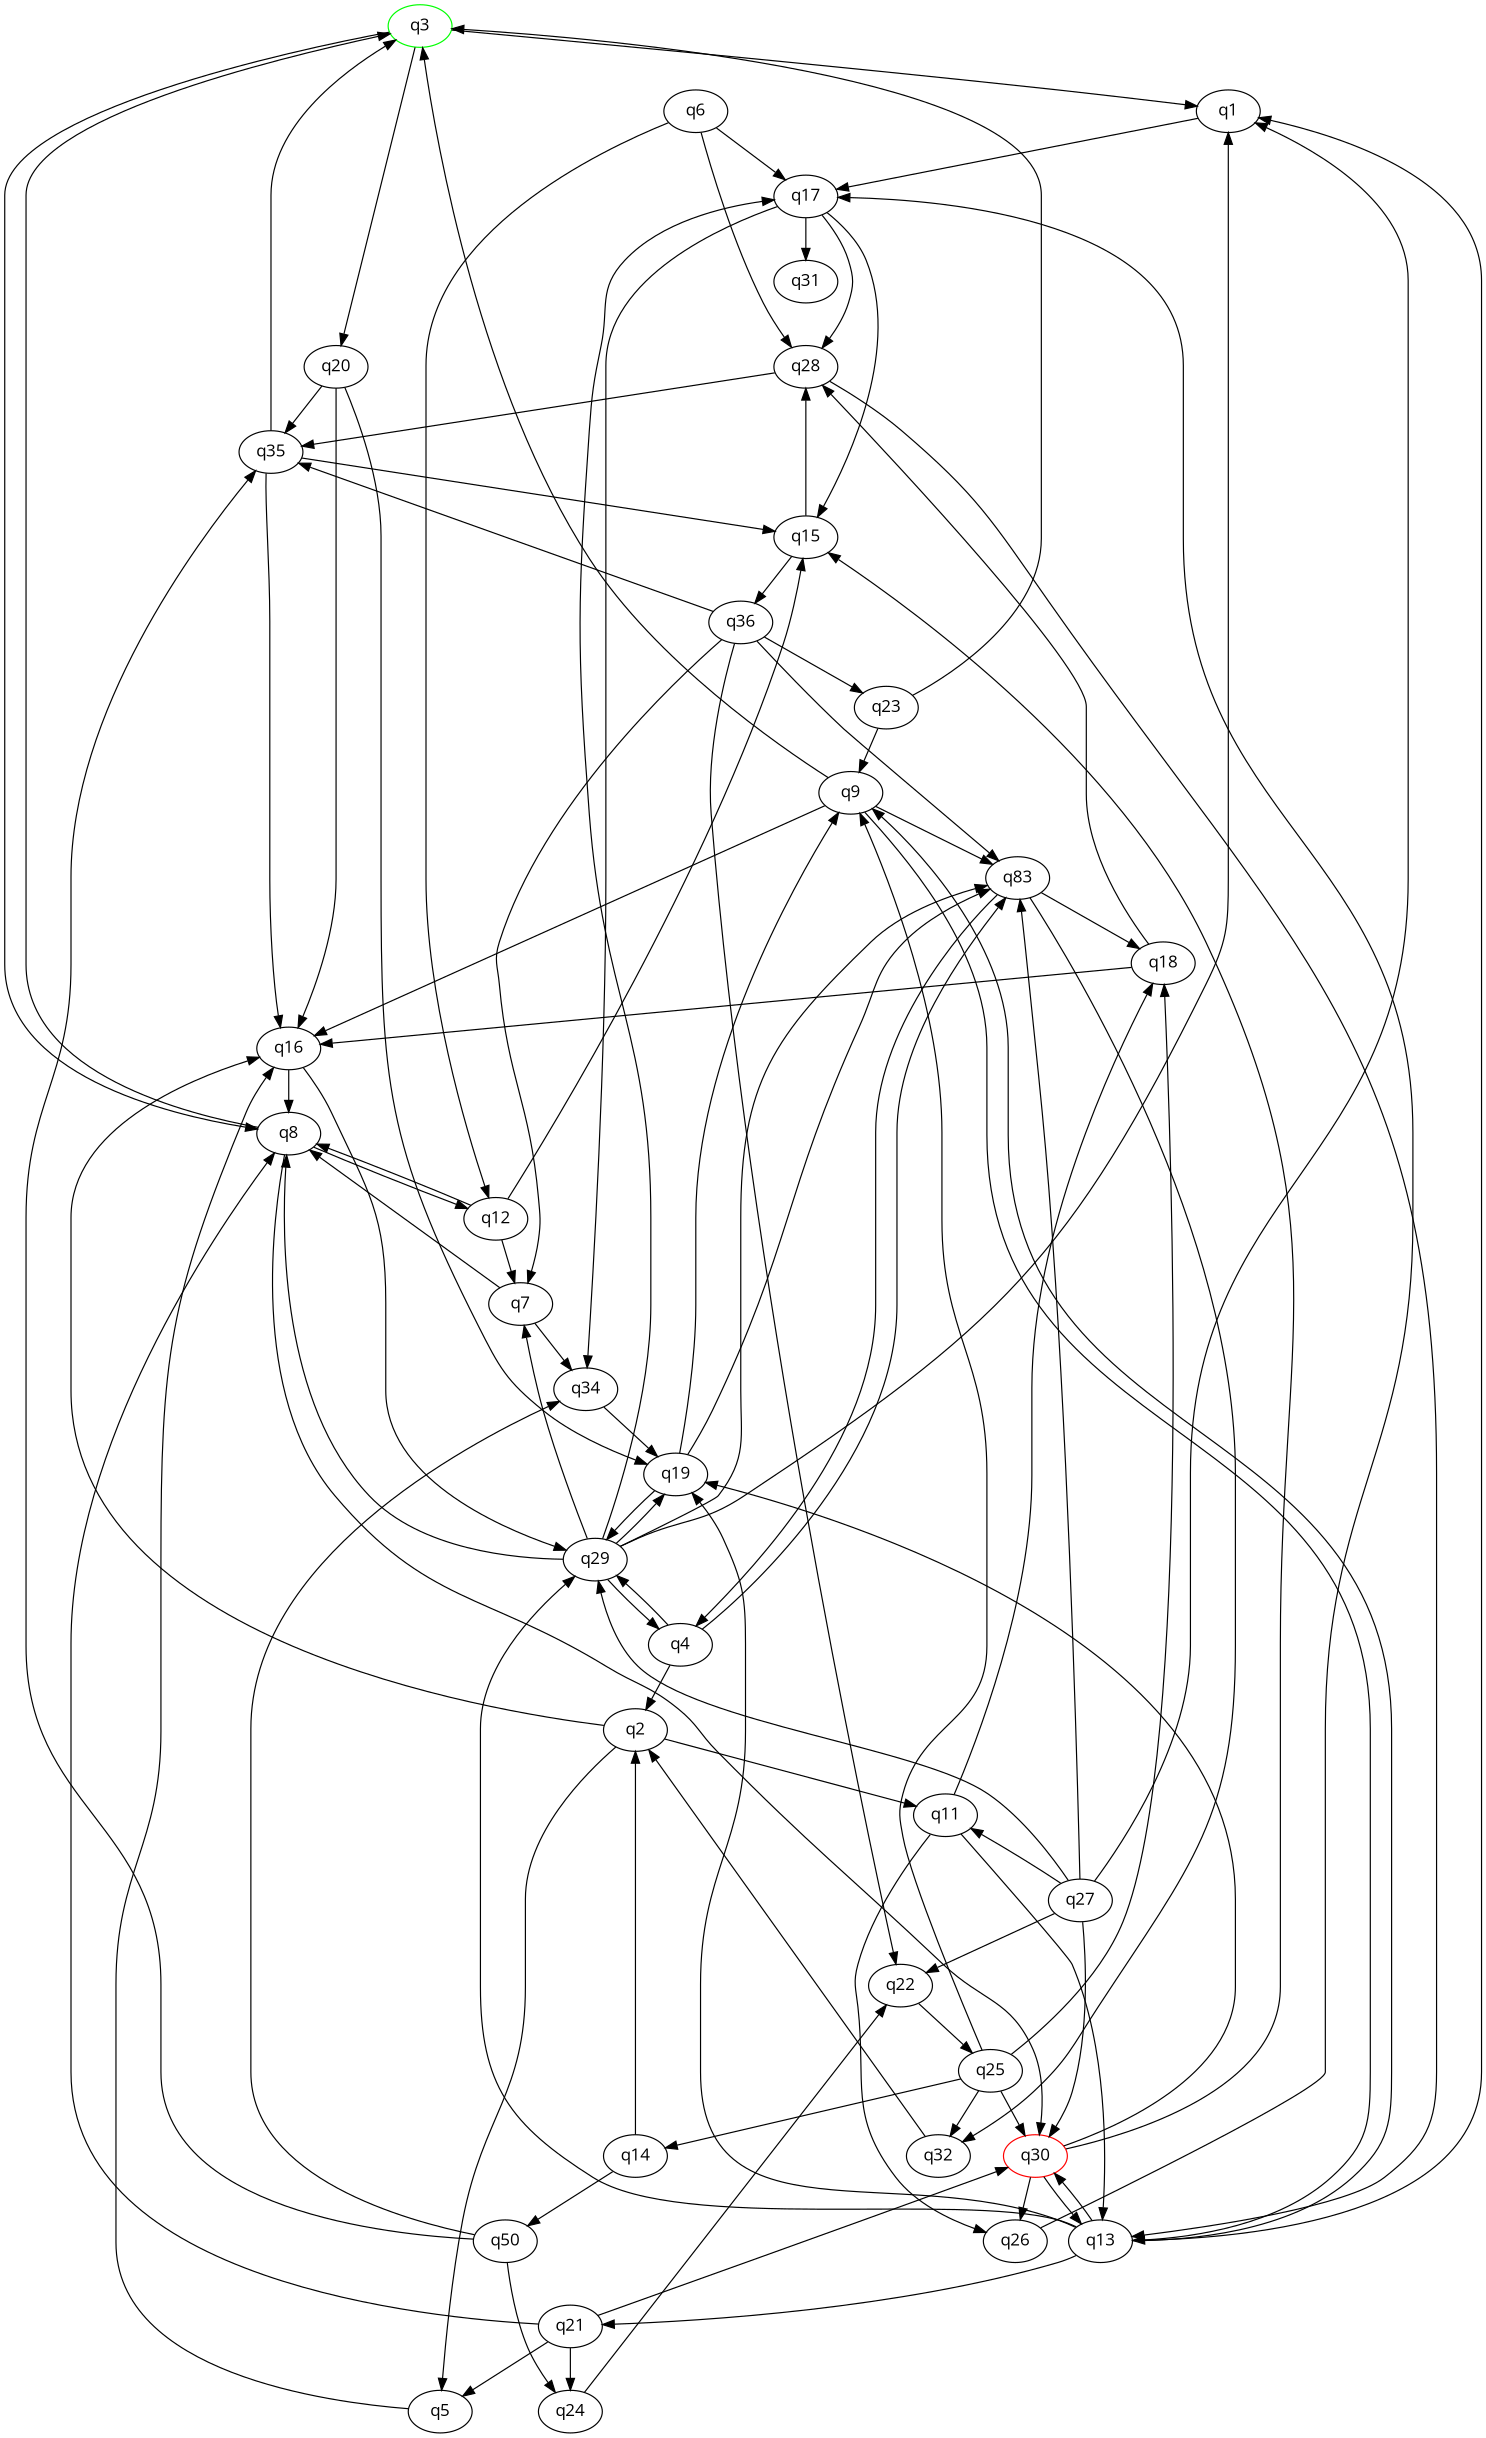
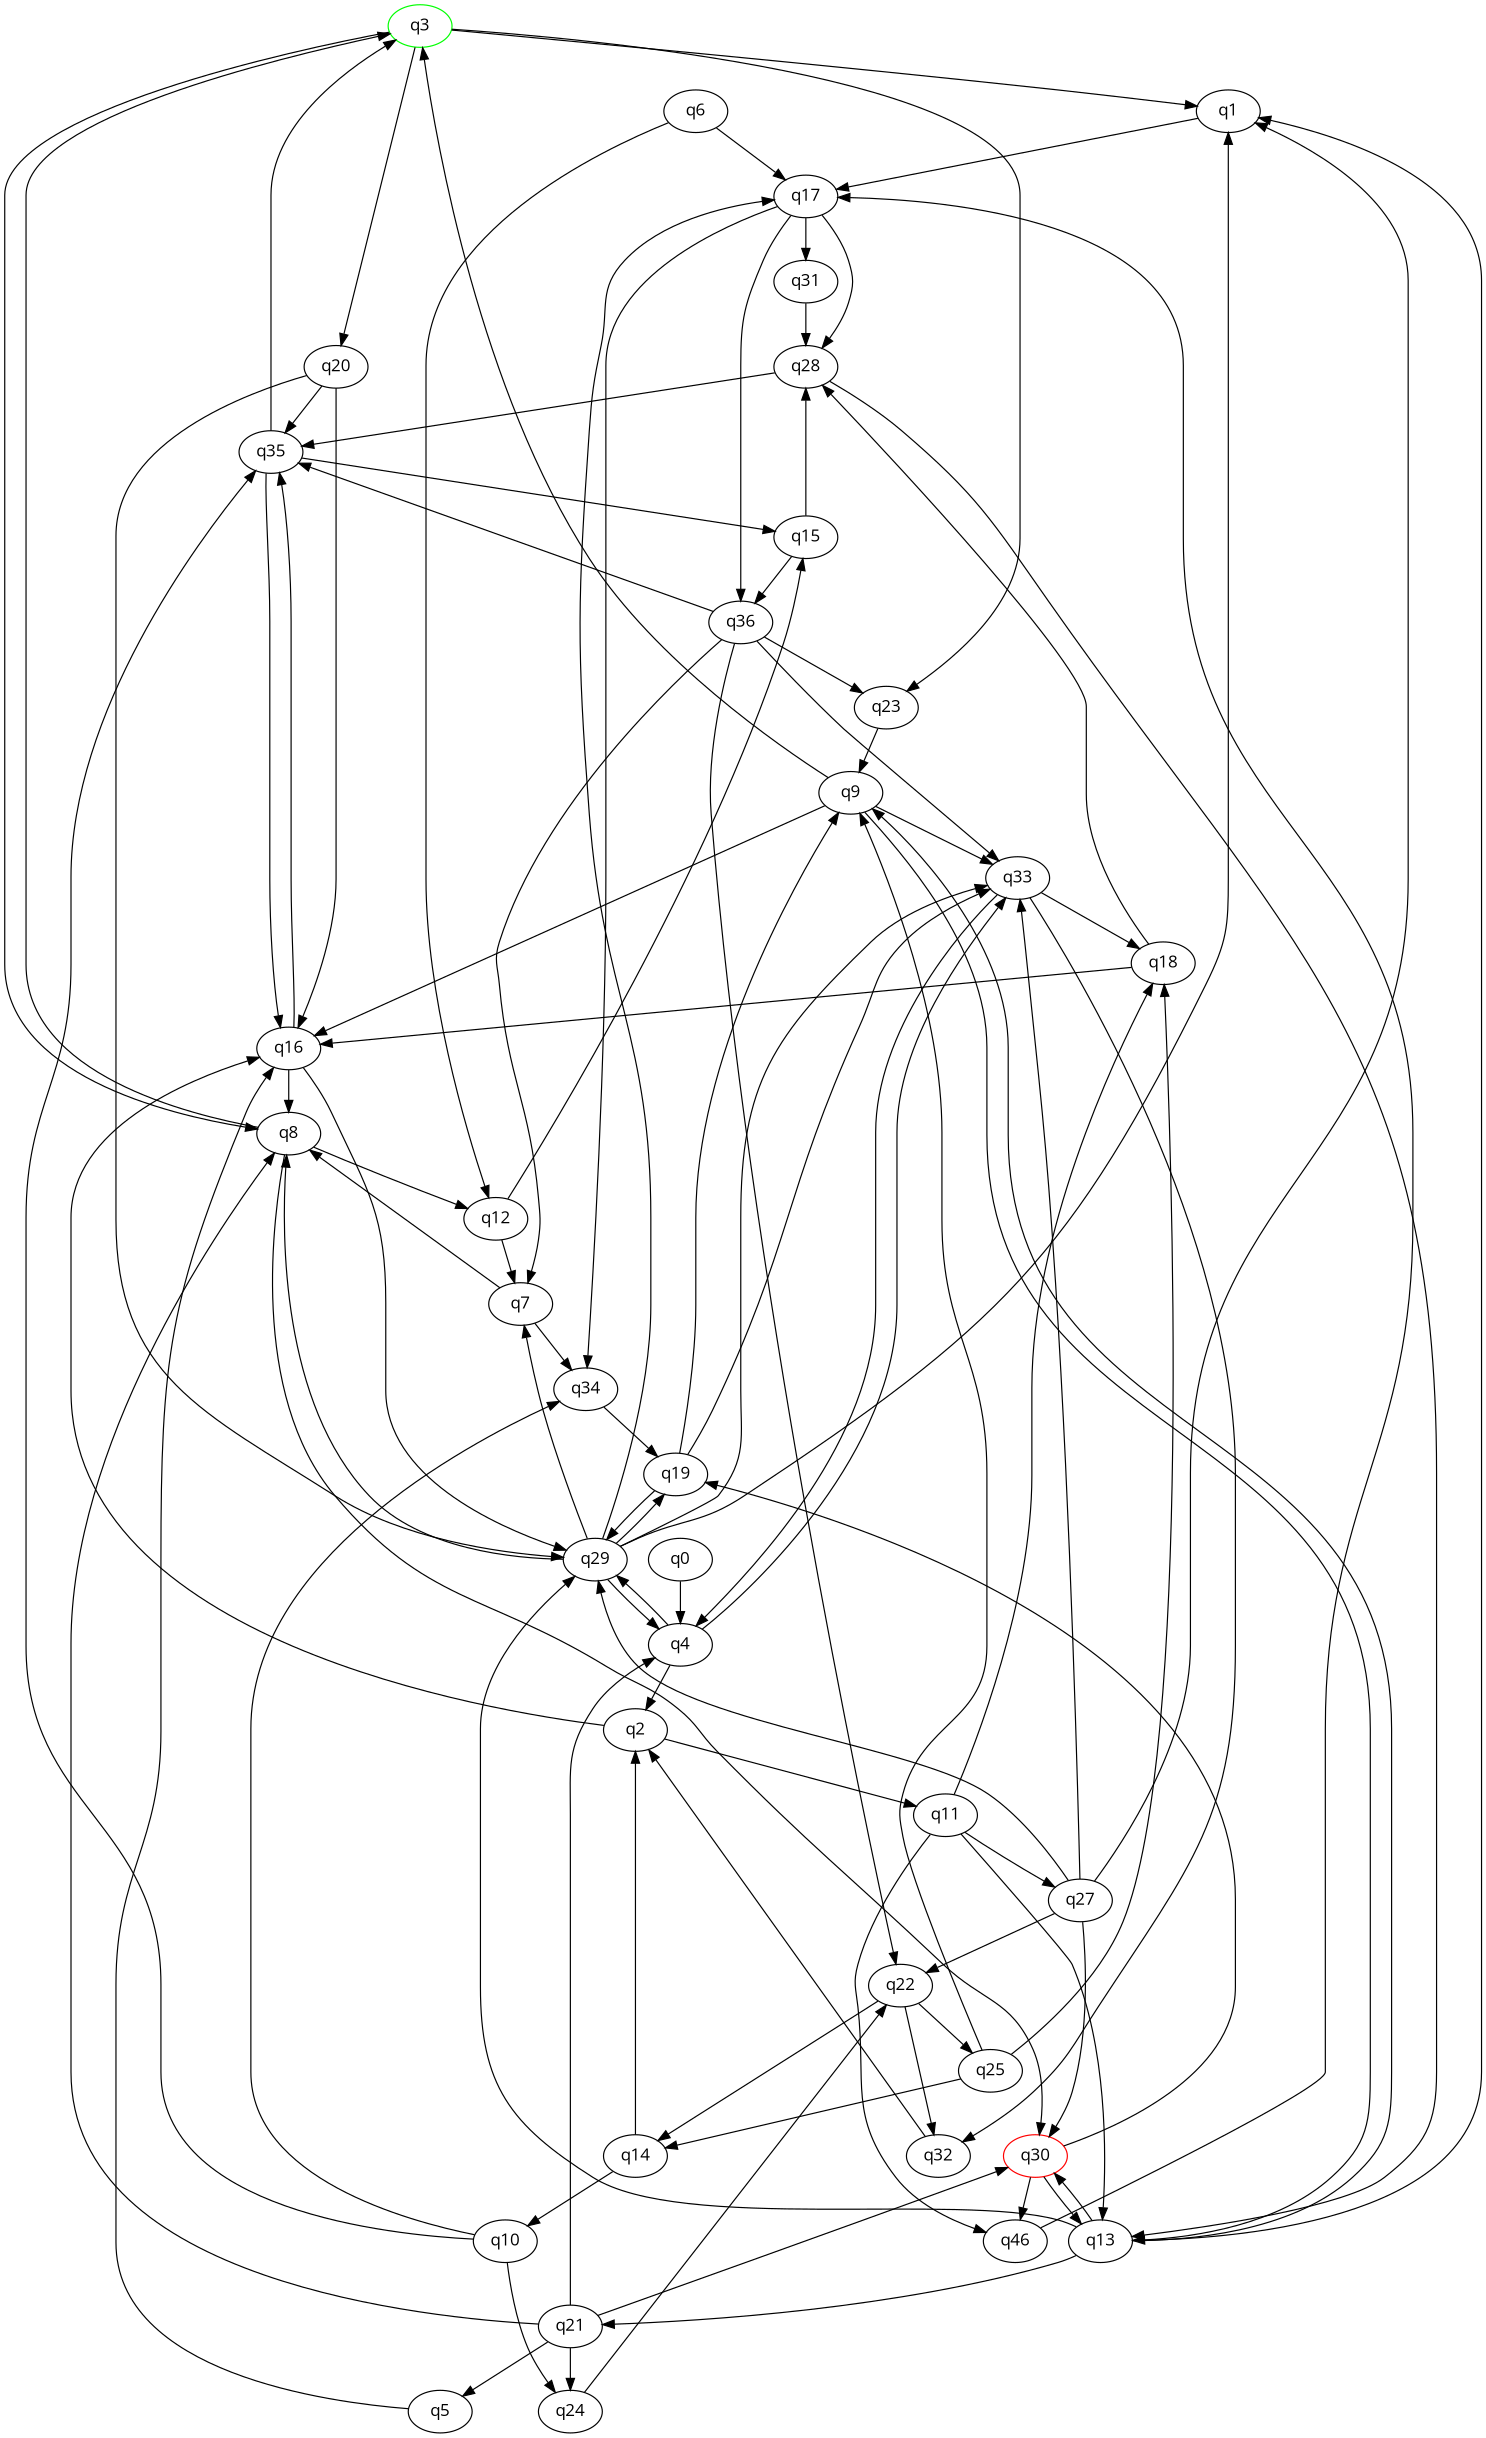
(1027, 164) -> (979, 140)
(735, 238) -> (806, 318)
(876, 356) -> (741, 397)
none -> (291, 756)
(1018, 878) -> (1018, 878)
(382, 969) -> (116, 1046)
(400, 1176) -> none
(1293, 1334) -> none
none -> (680, 1560)
(1021, 1858) -> (1004, 1857)
none -> (570, 1970)
(701, 2003) -> none
(519, 2053) -> none
none -> (773, 2068)
(1008, 2104) -> none
(968, 2108) -> (918, 2065)
(505, 2241) -> (505, 2241)
(1015, 2241) -> (1015, 2241)
